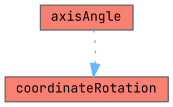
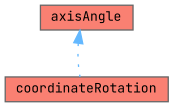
(95, 47) -> (78, 60)
